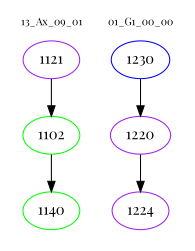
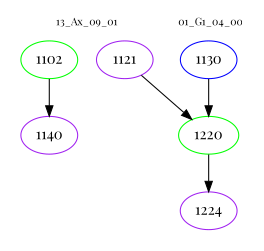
(141, 23) -> (211, 23)
(141, 60) -> (209, 60)
(51, 92) -> (155, 87)
(141, 135) -> (209, 135)
(51, 211) -> (49, 135)
